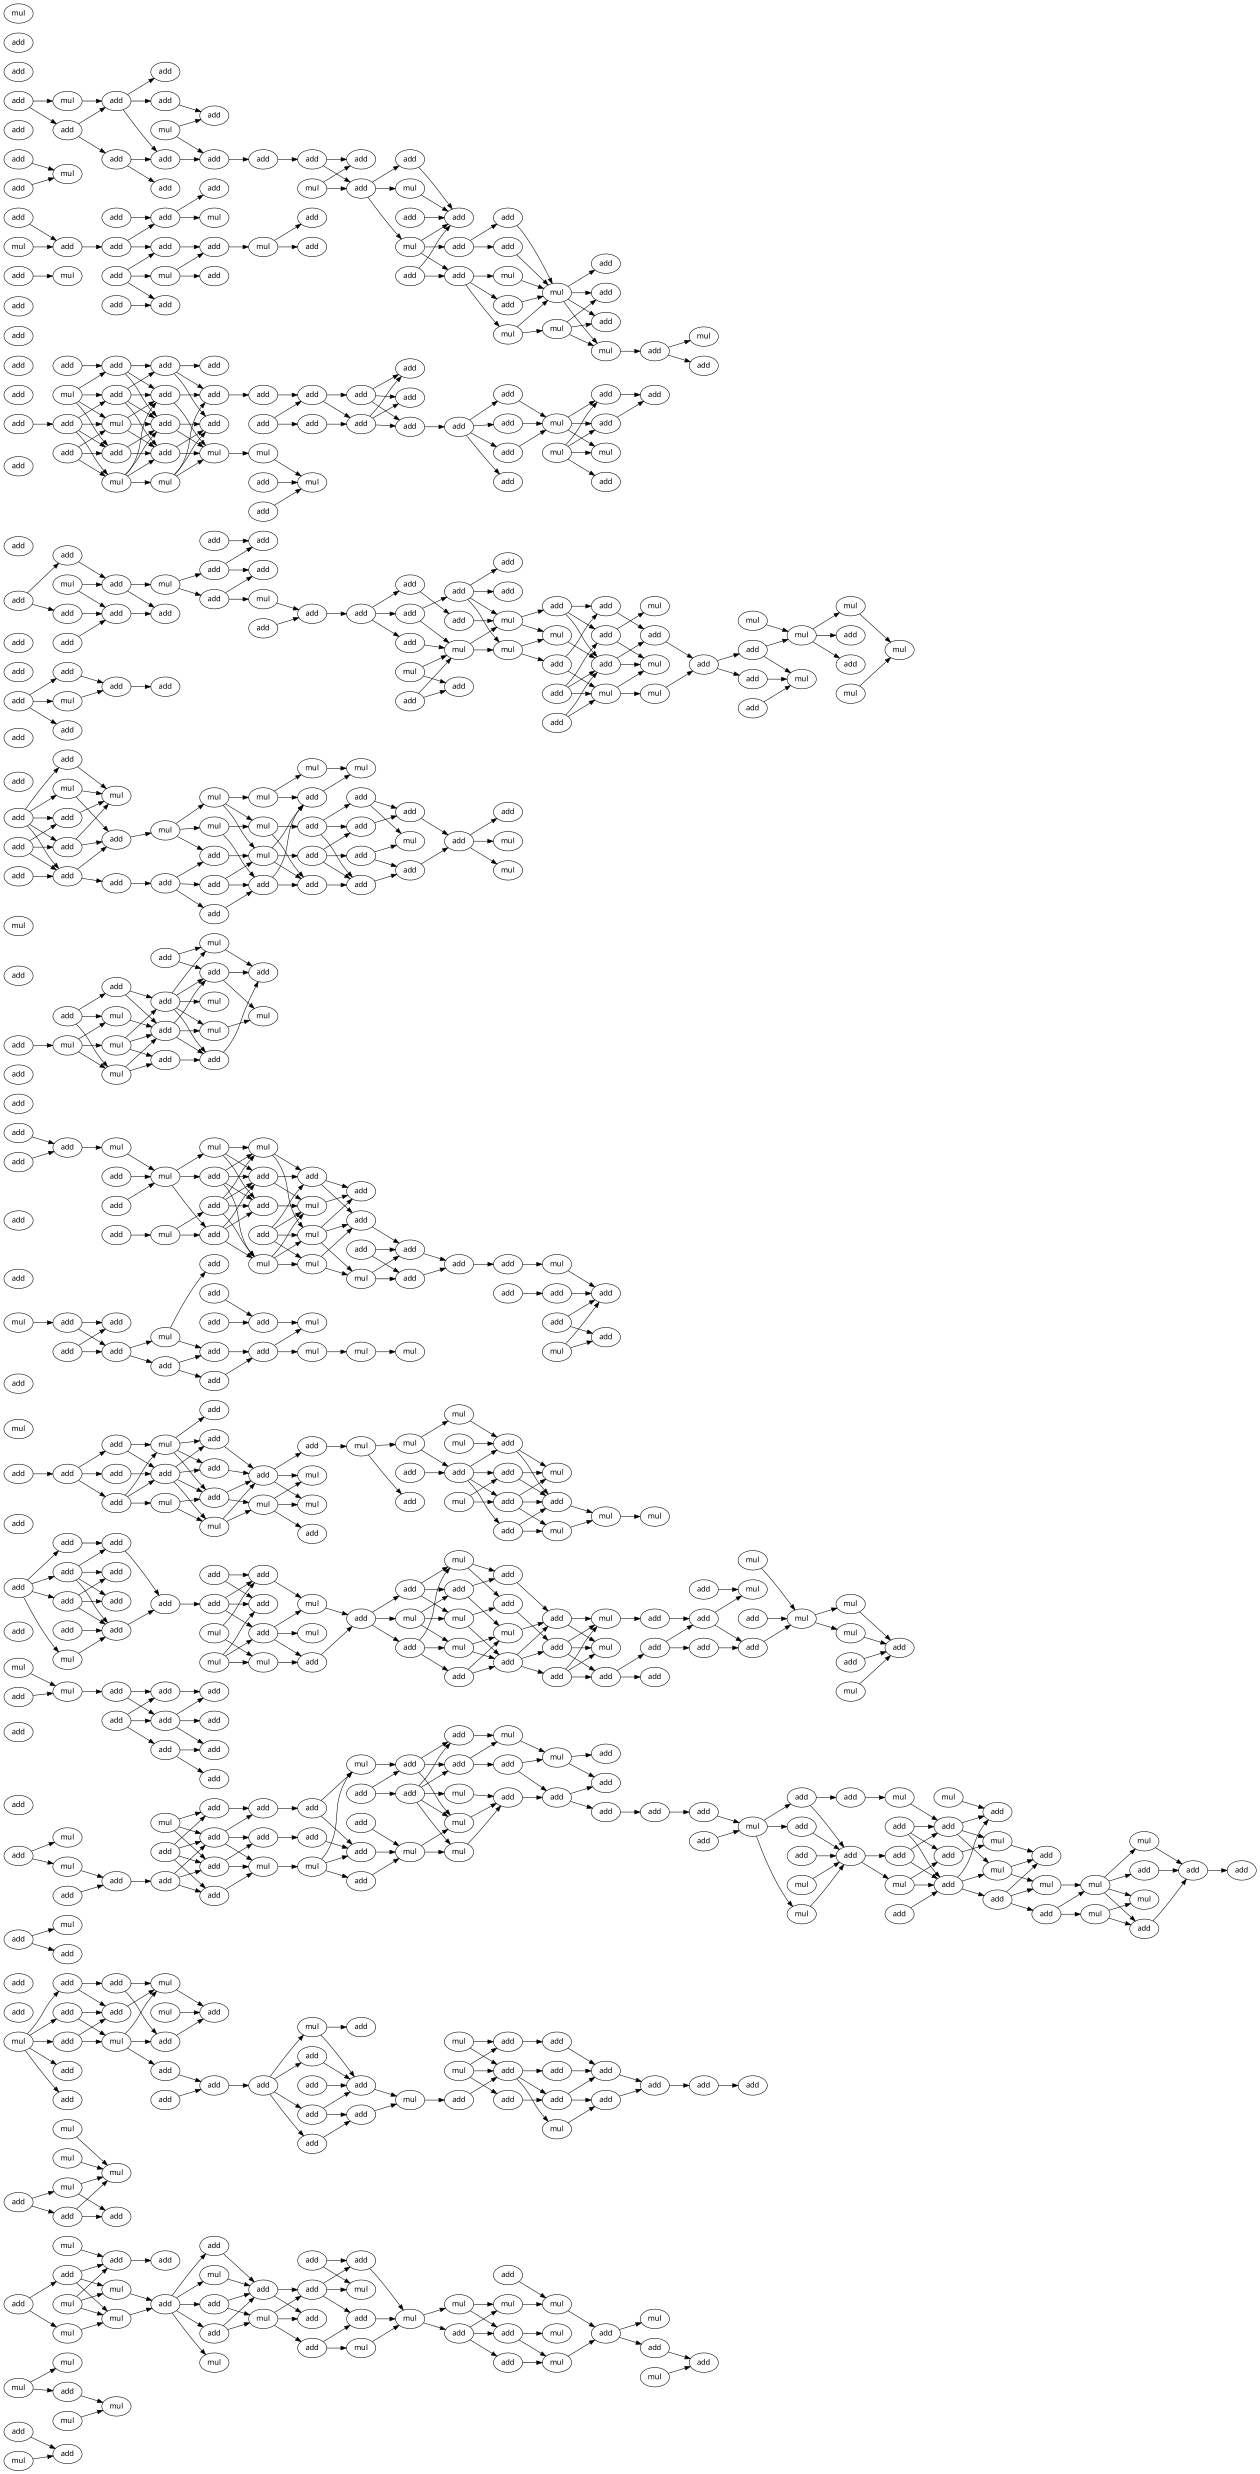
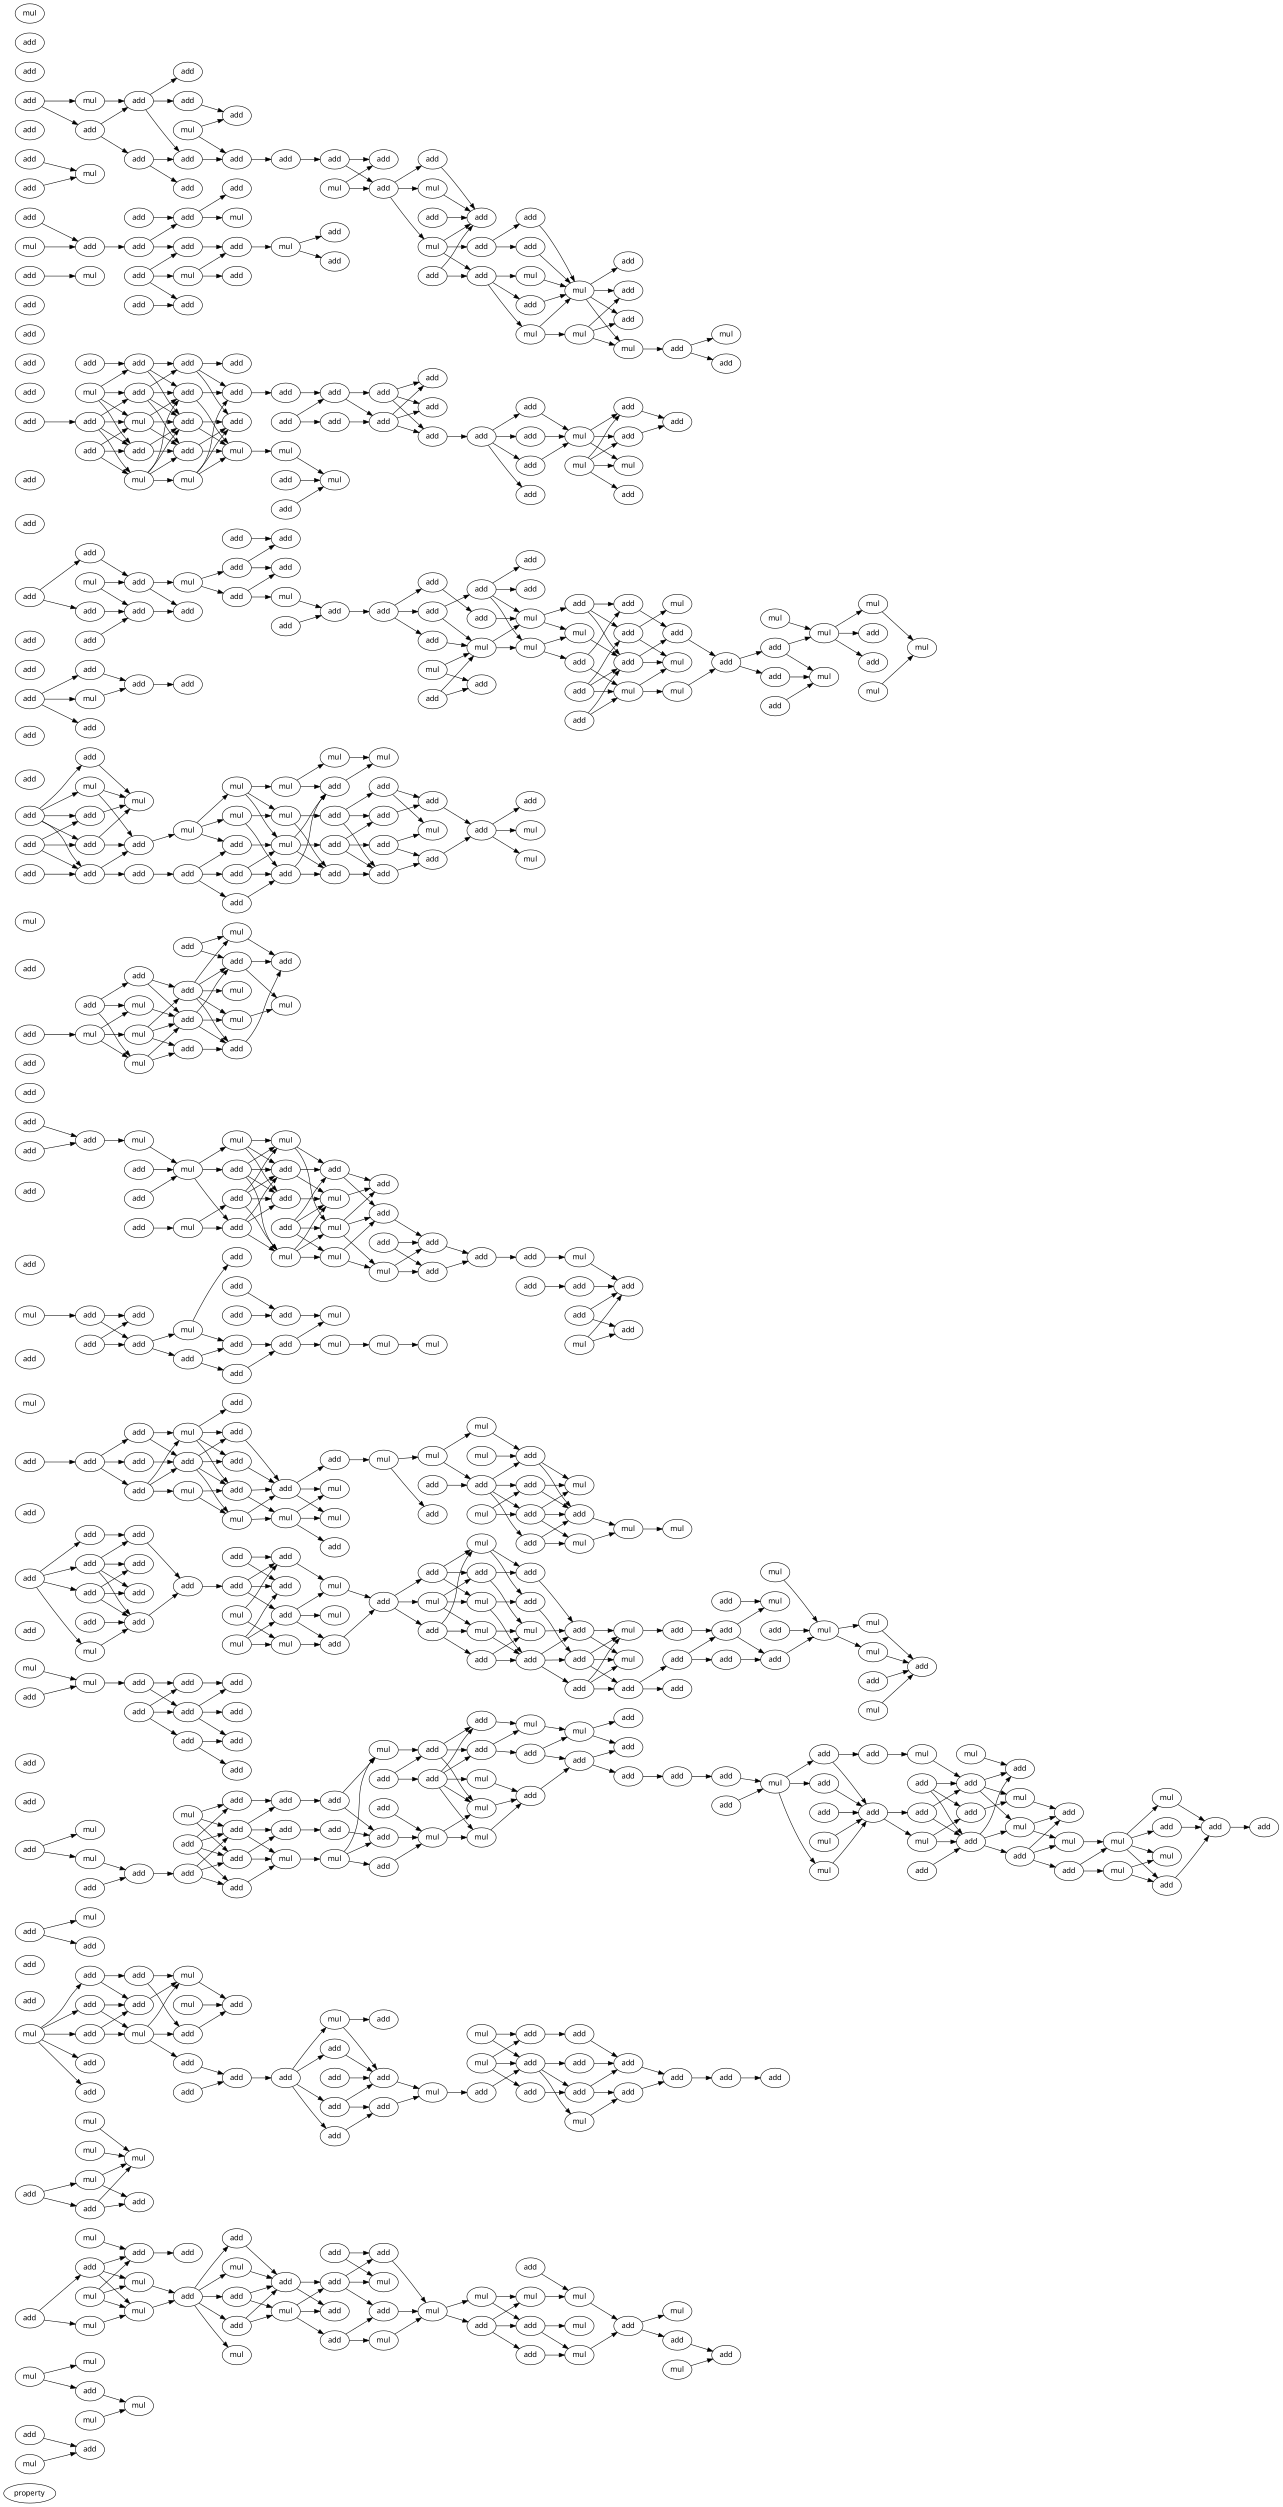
none -> (30, 2493)
